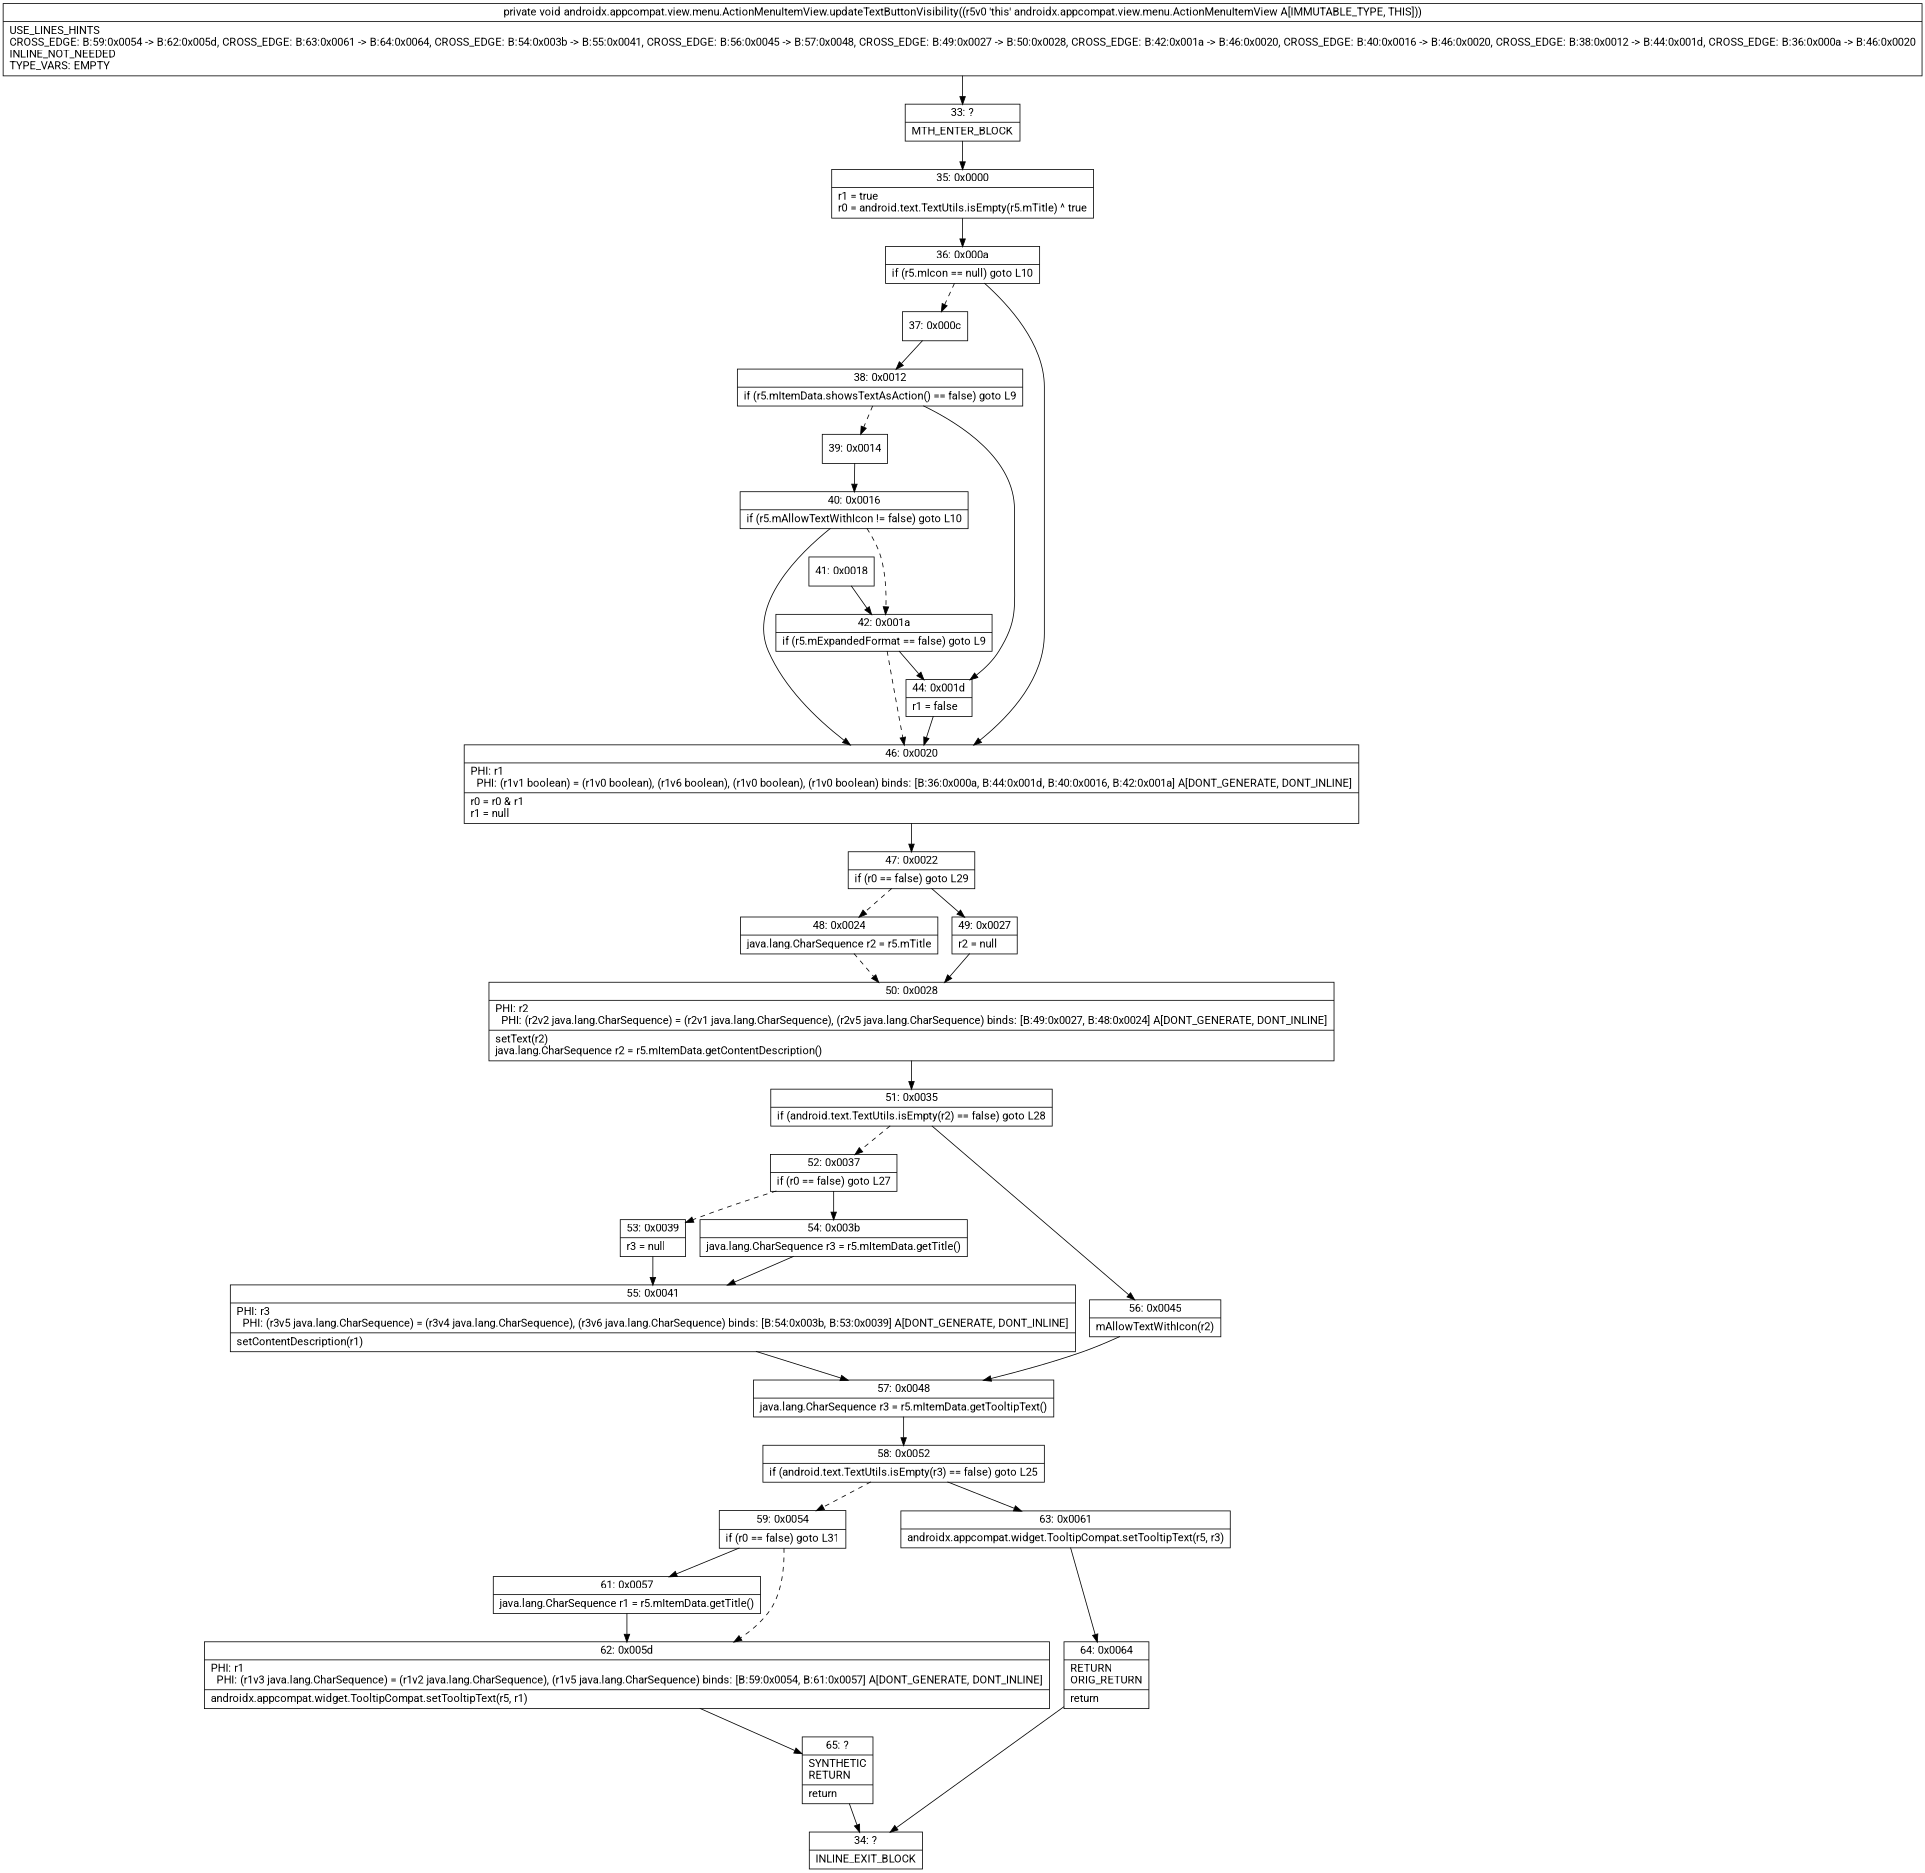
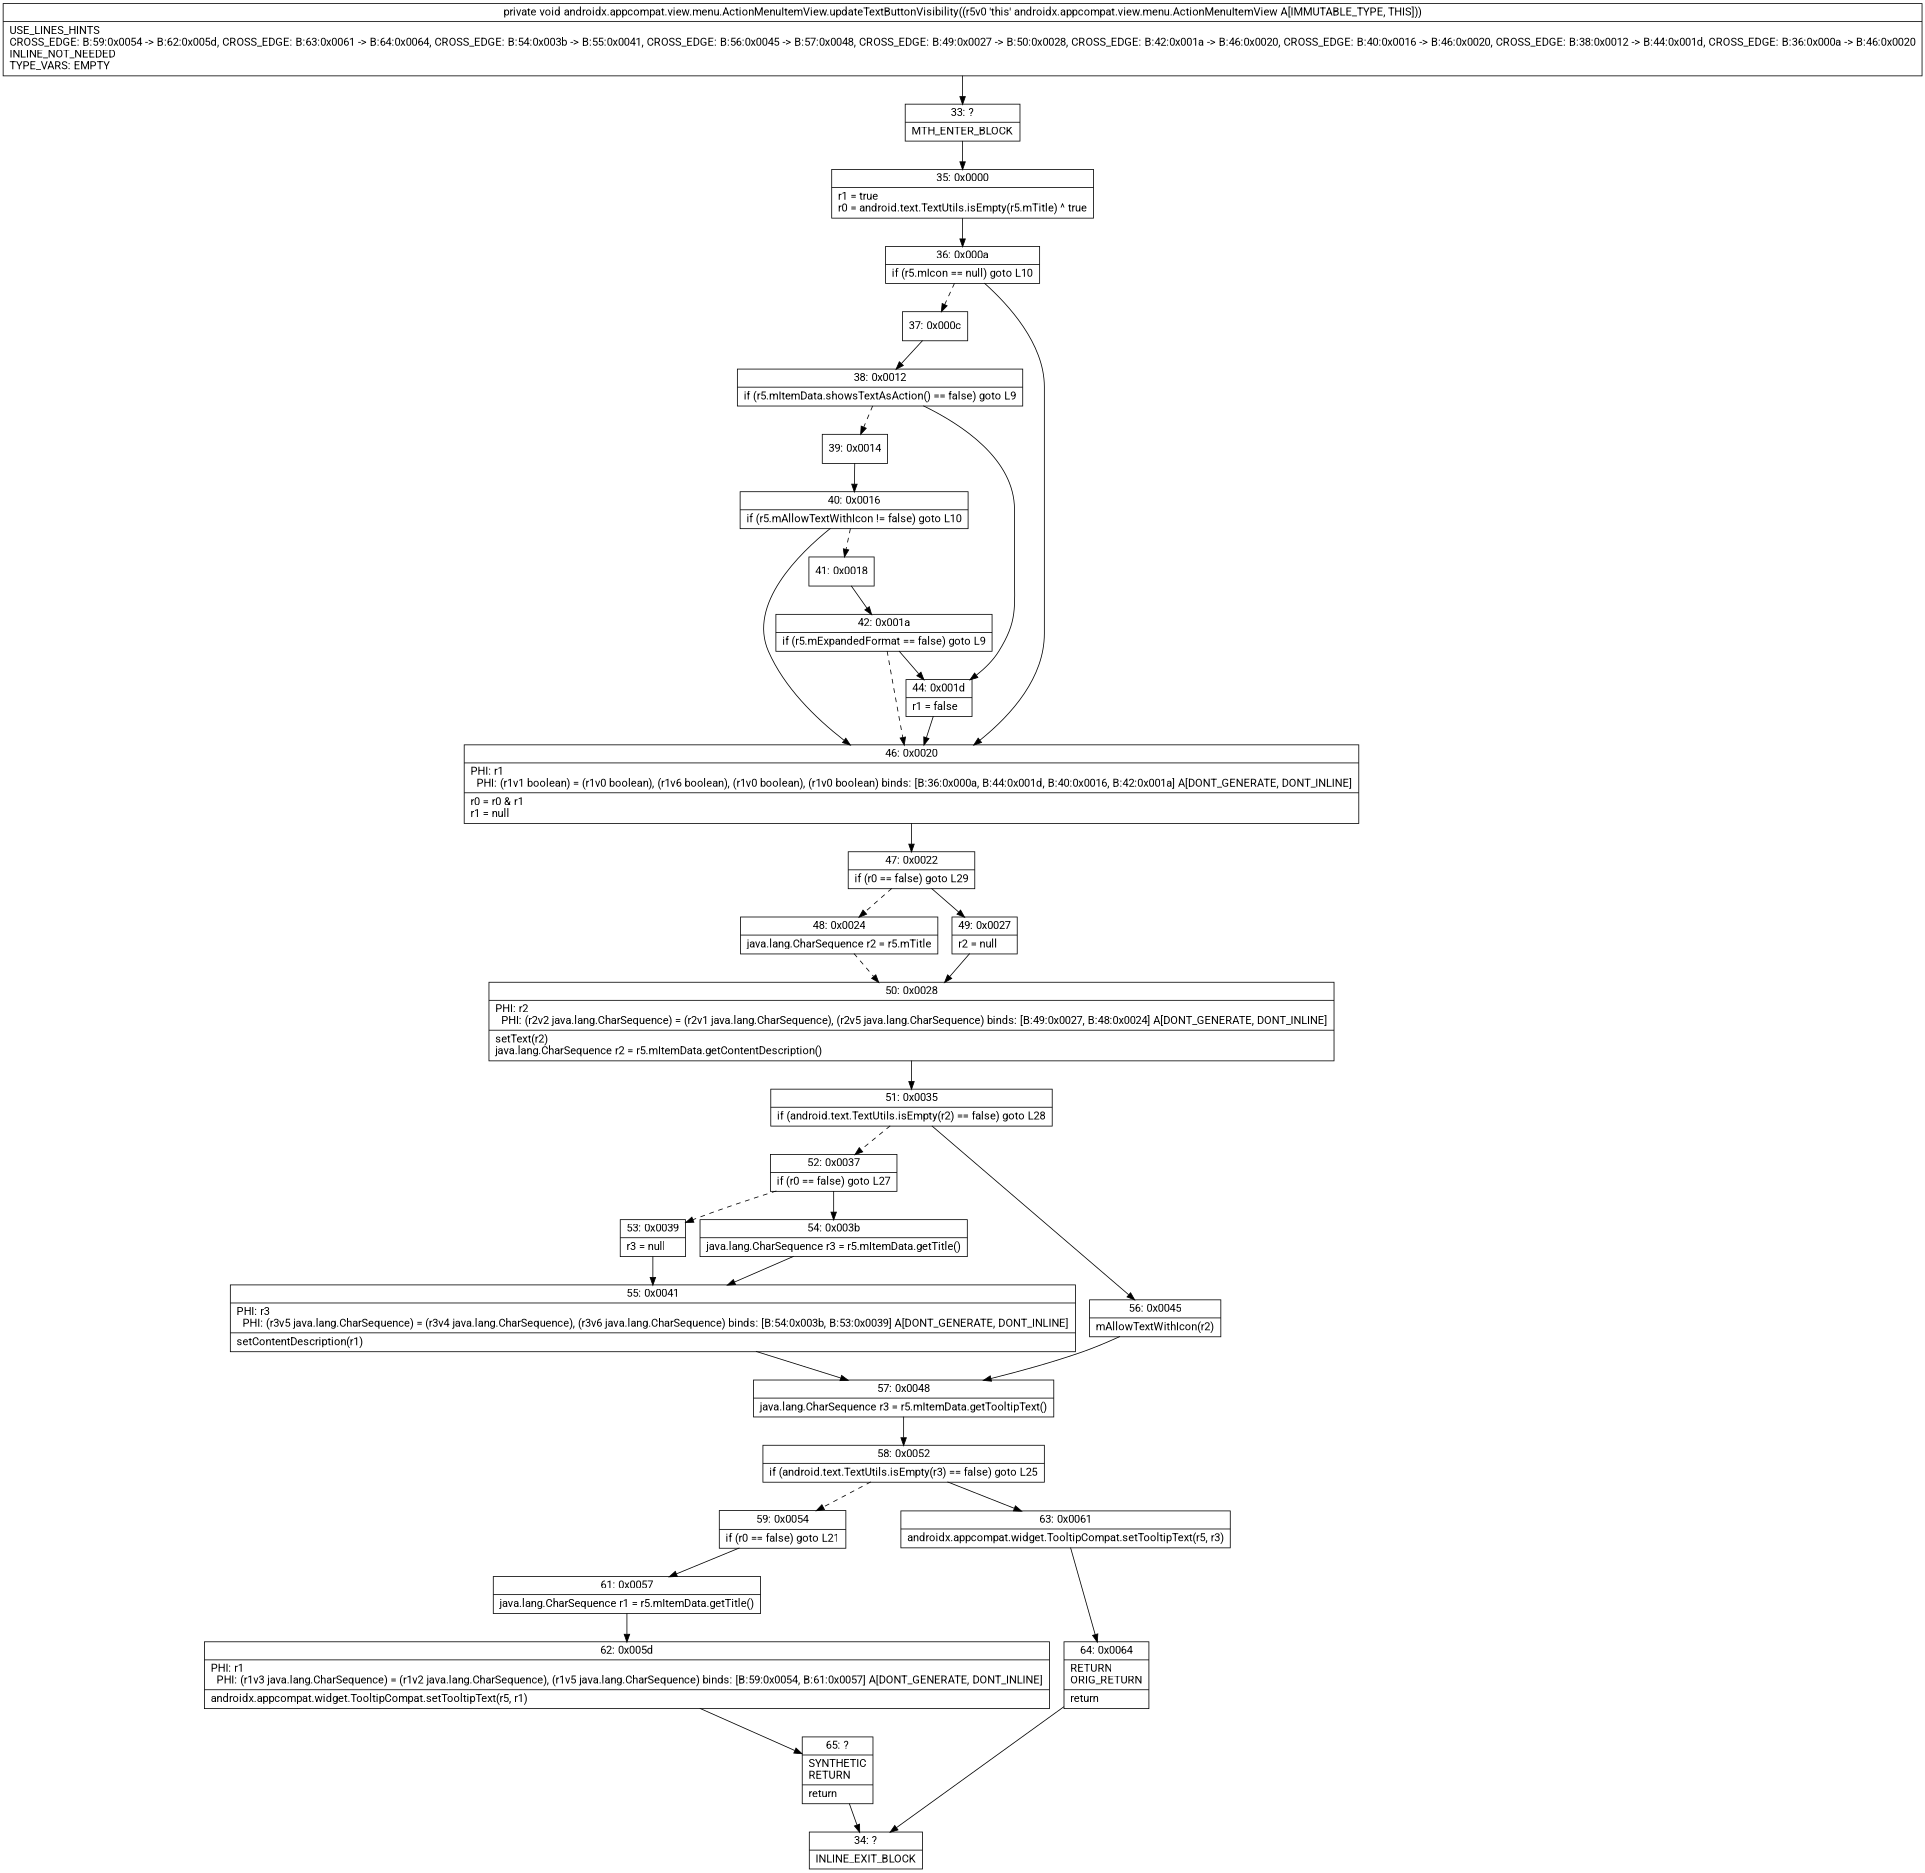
(883, 566) -> (848, 539)
(783, 1538) -> (783, 1538)
(776, 1600) -> none
